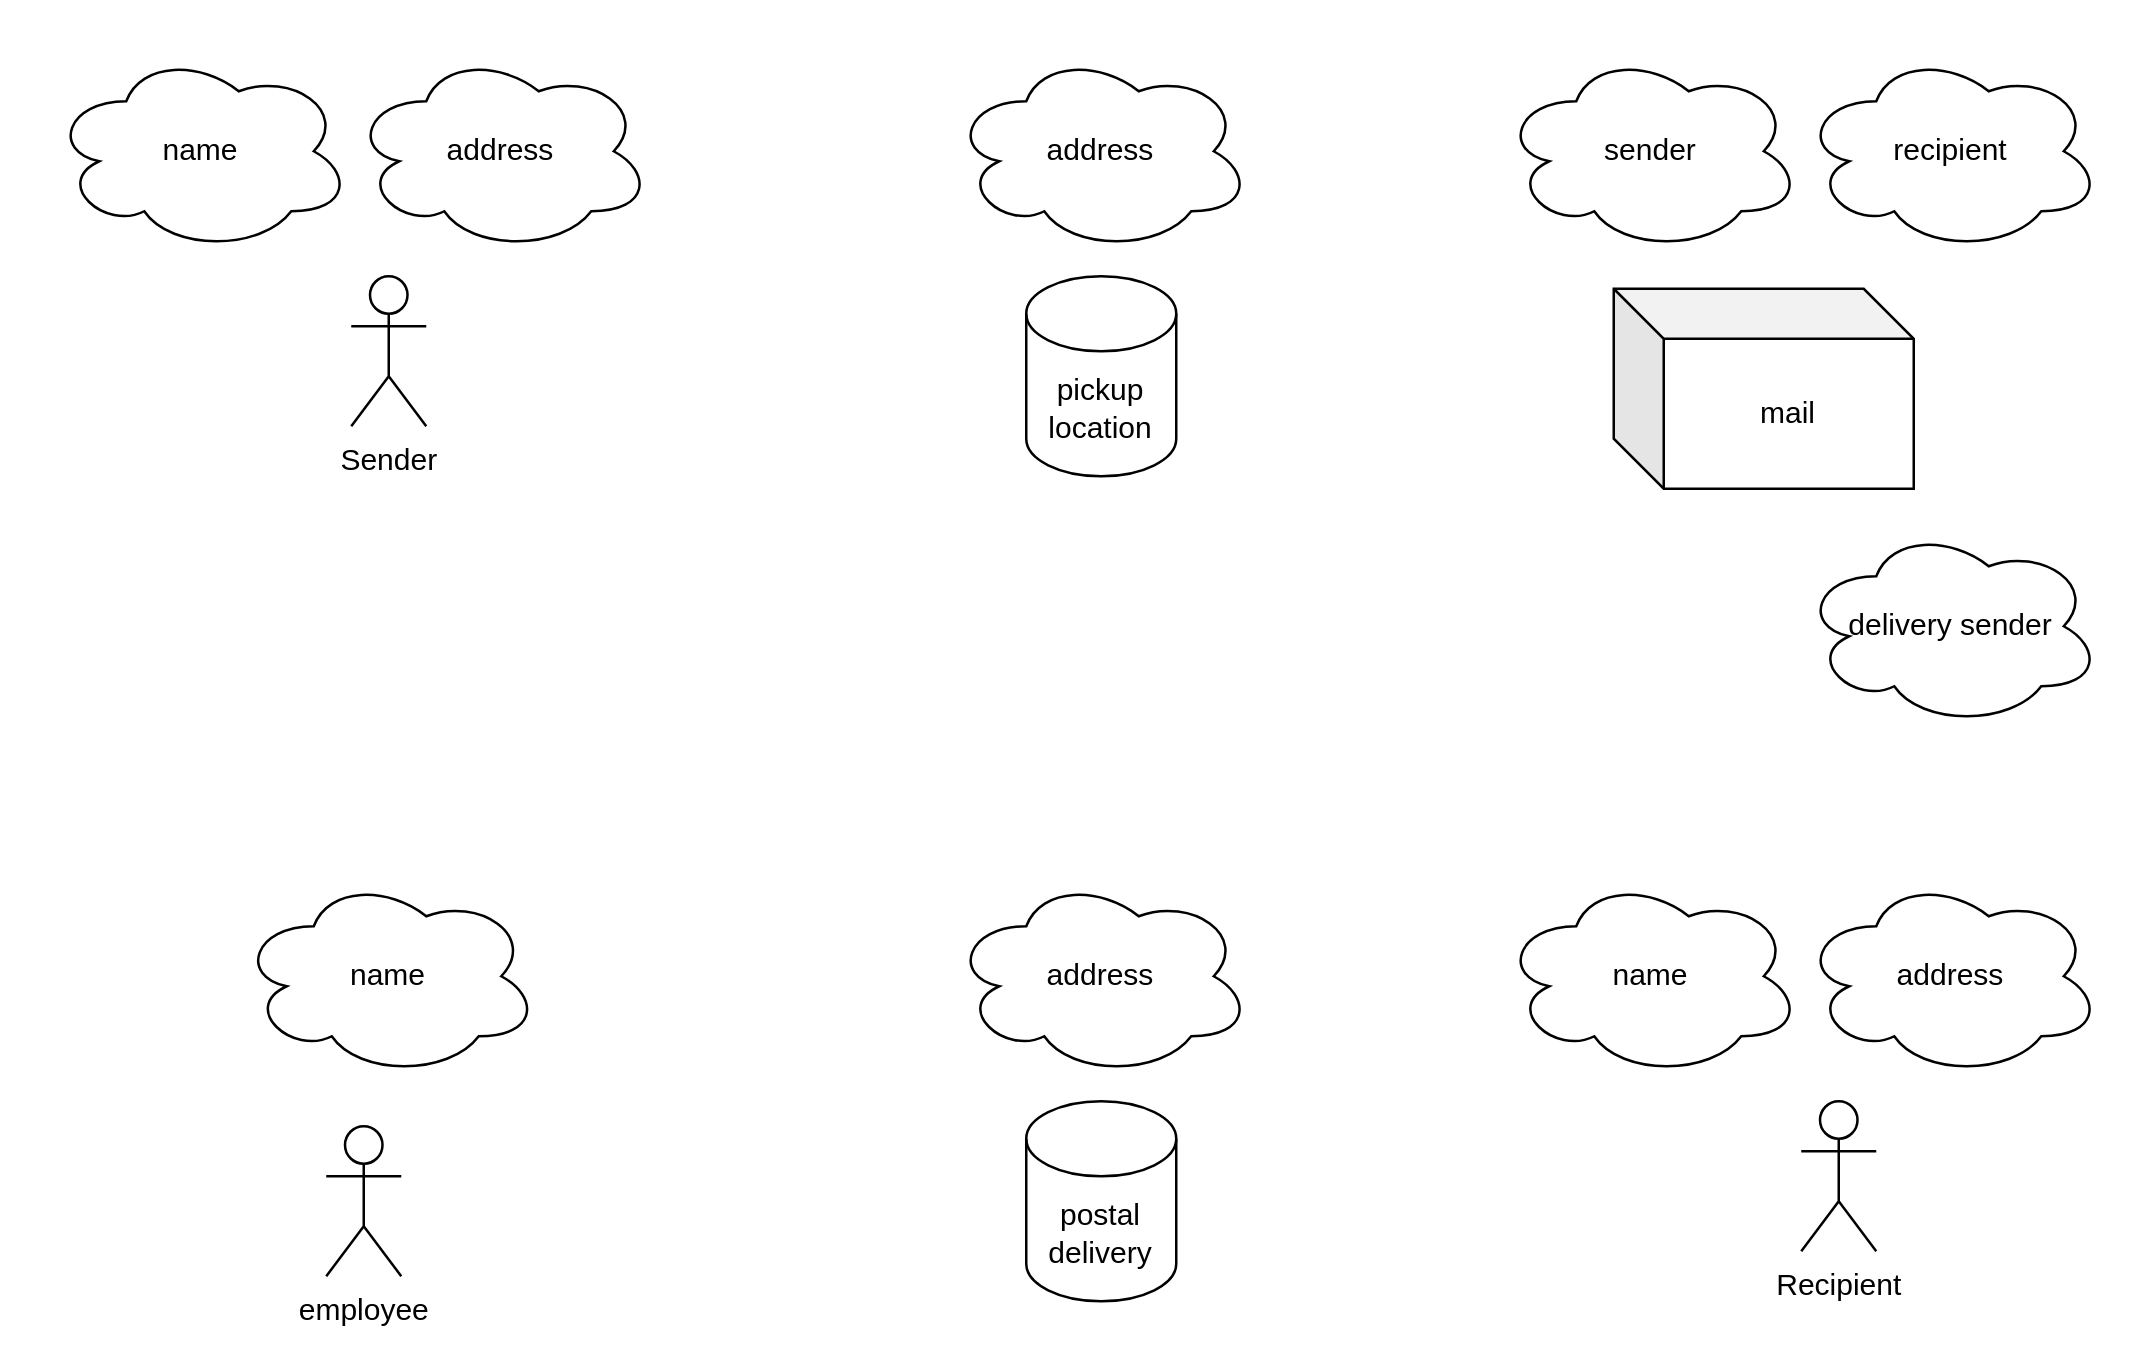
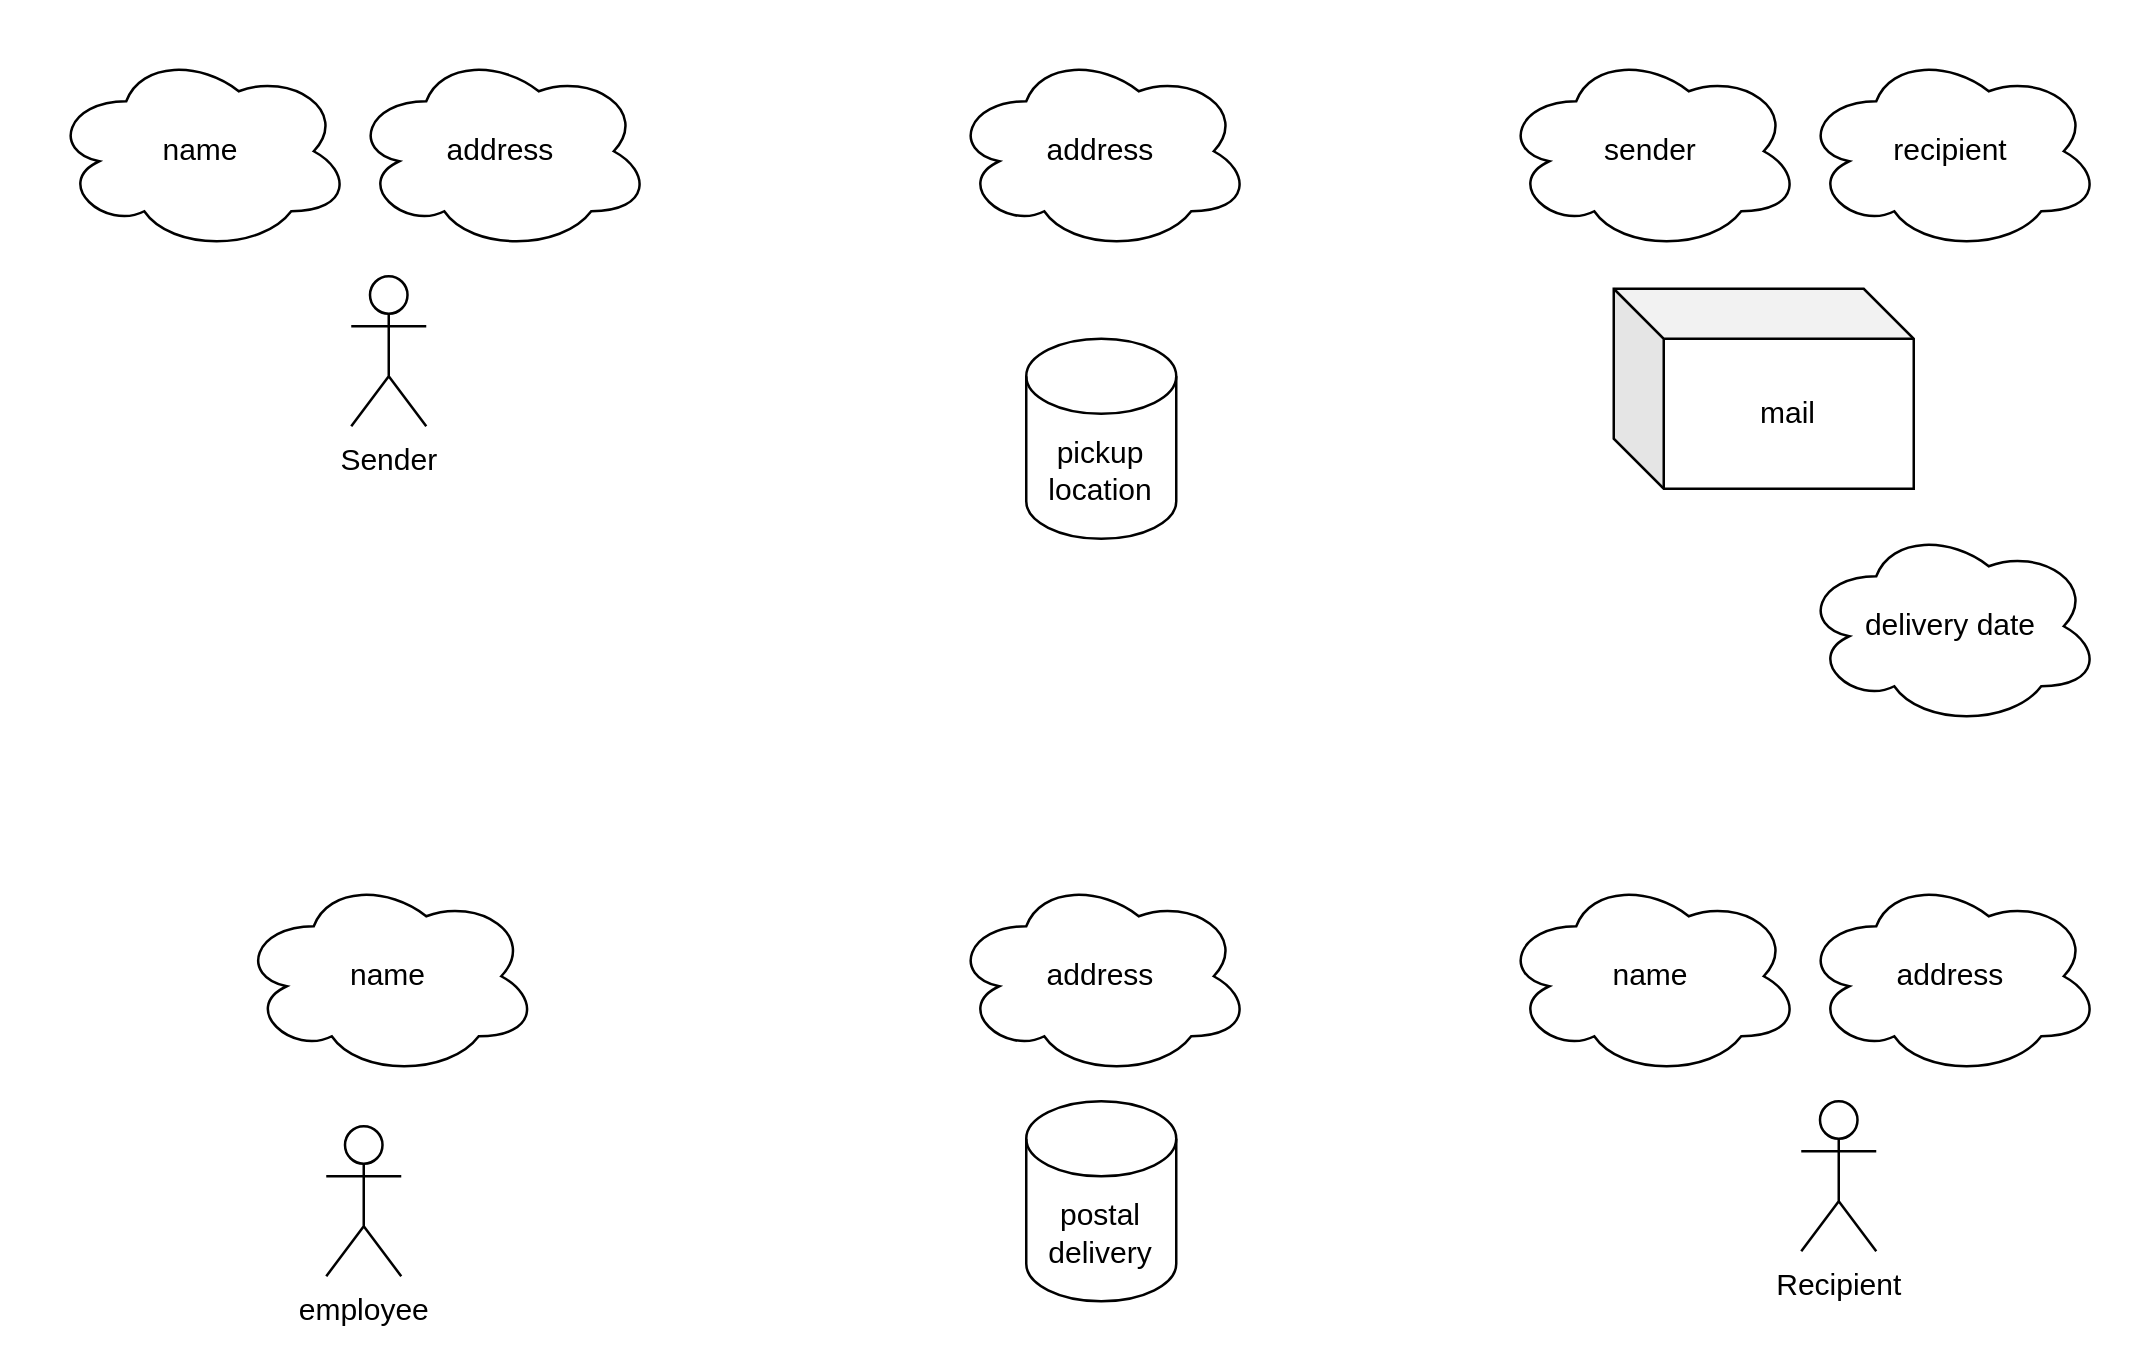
(1101, 376) -> (1101, 439)
(1951, 626) -> (1951, 626)
